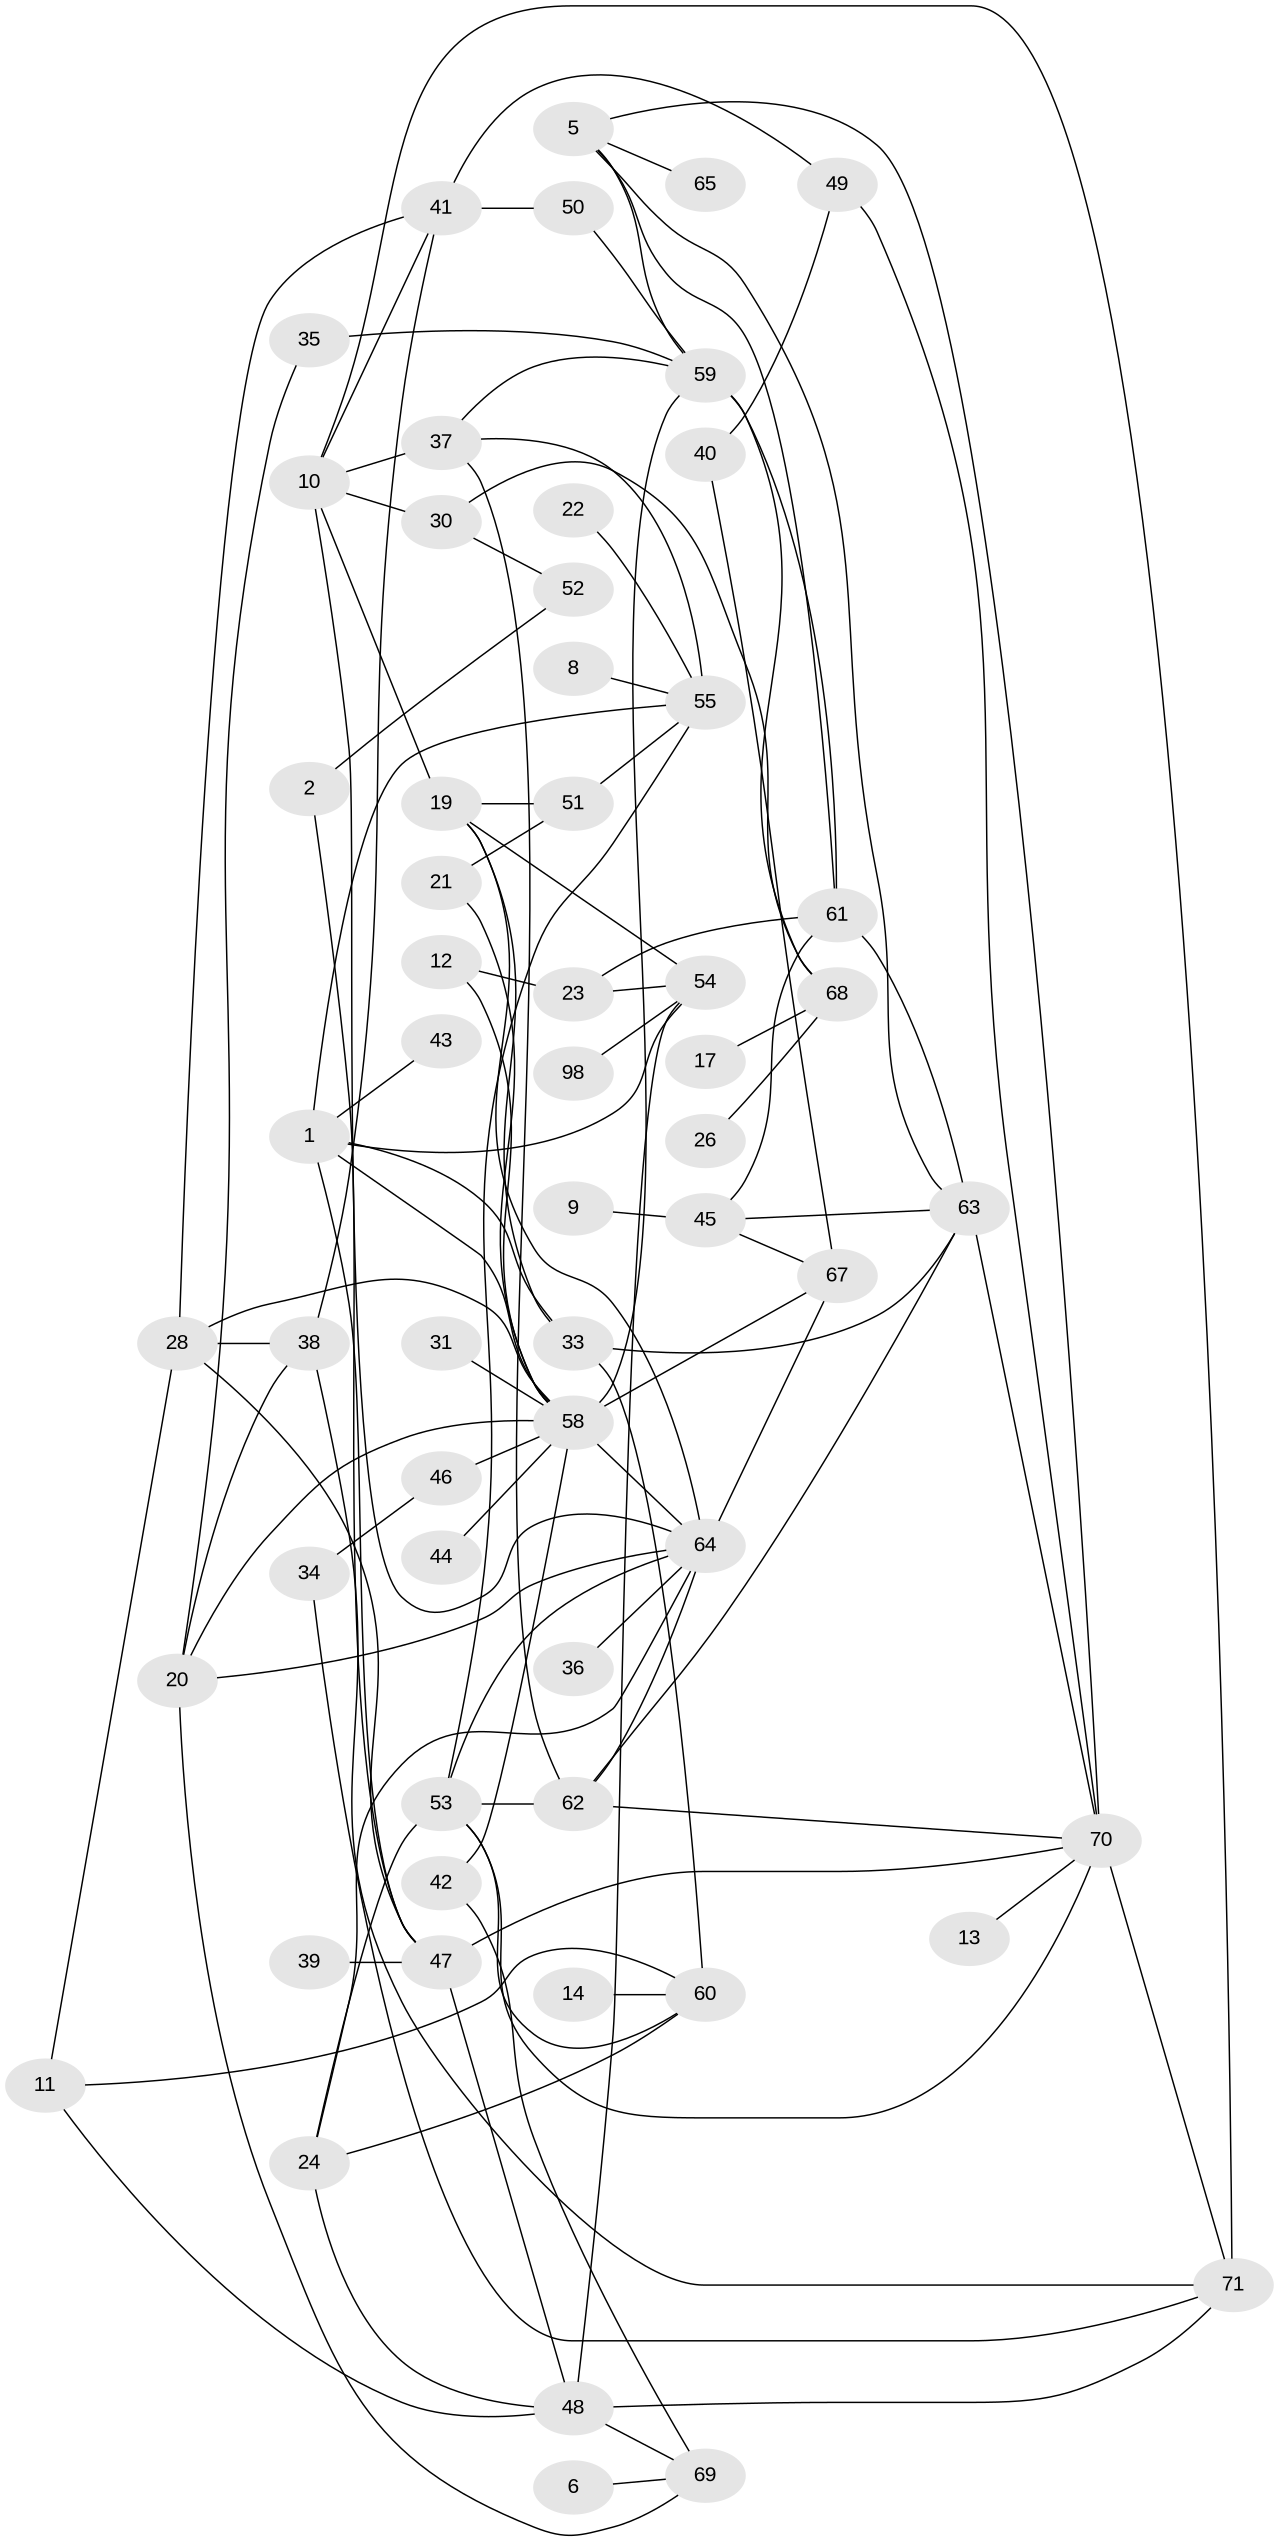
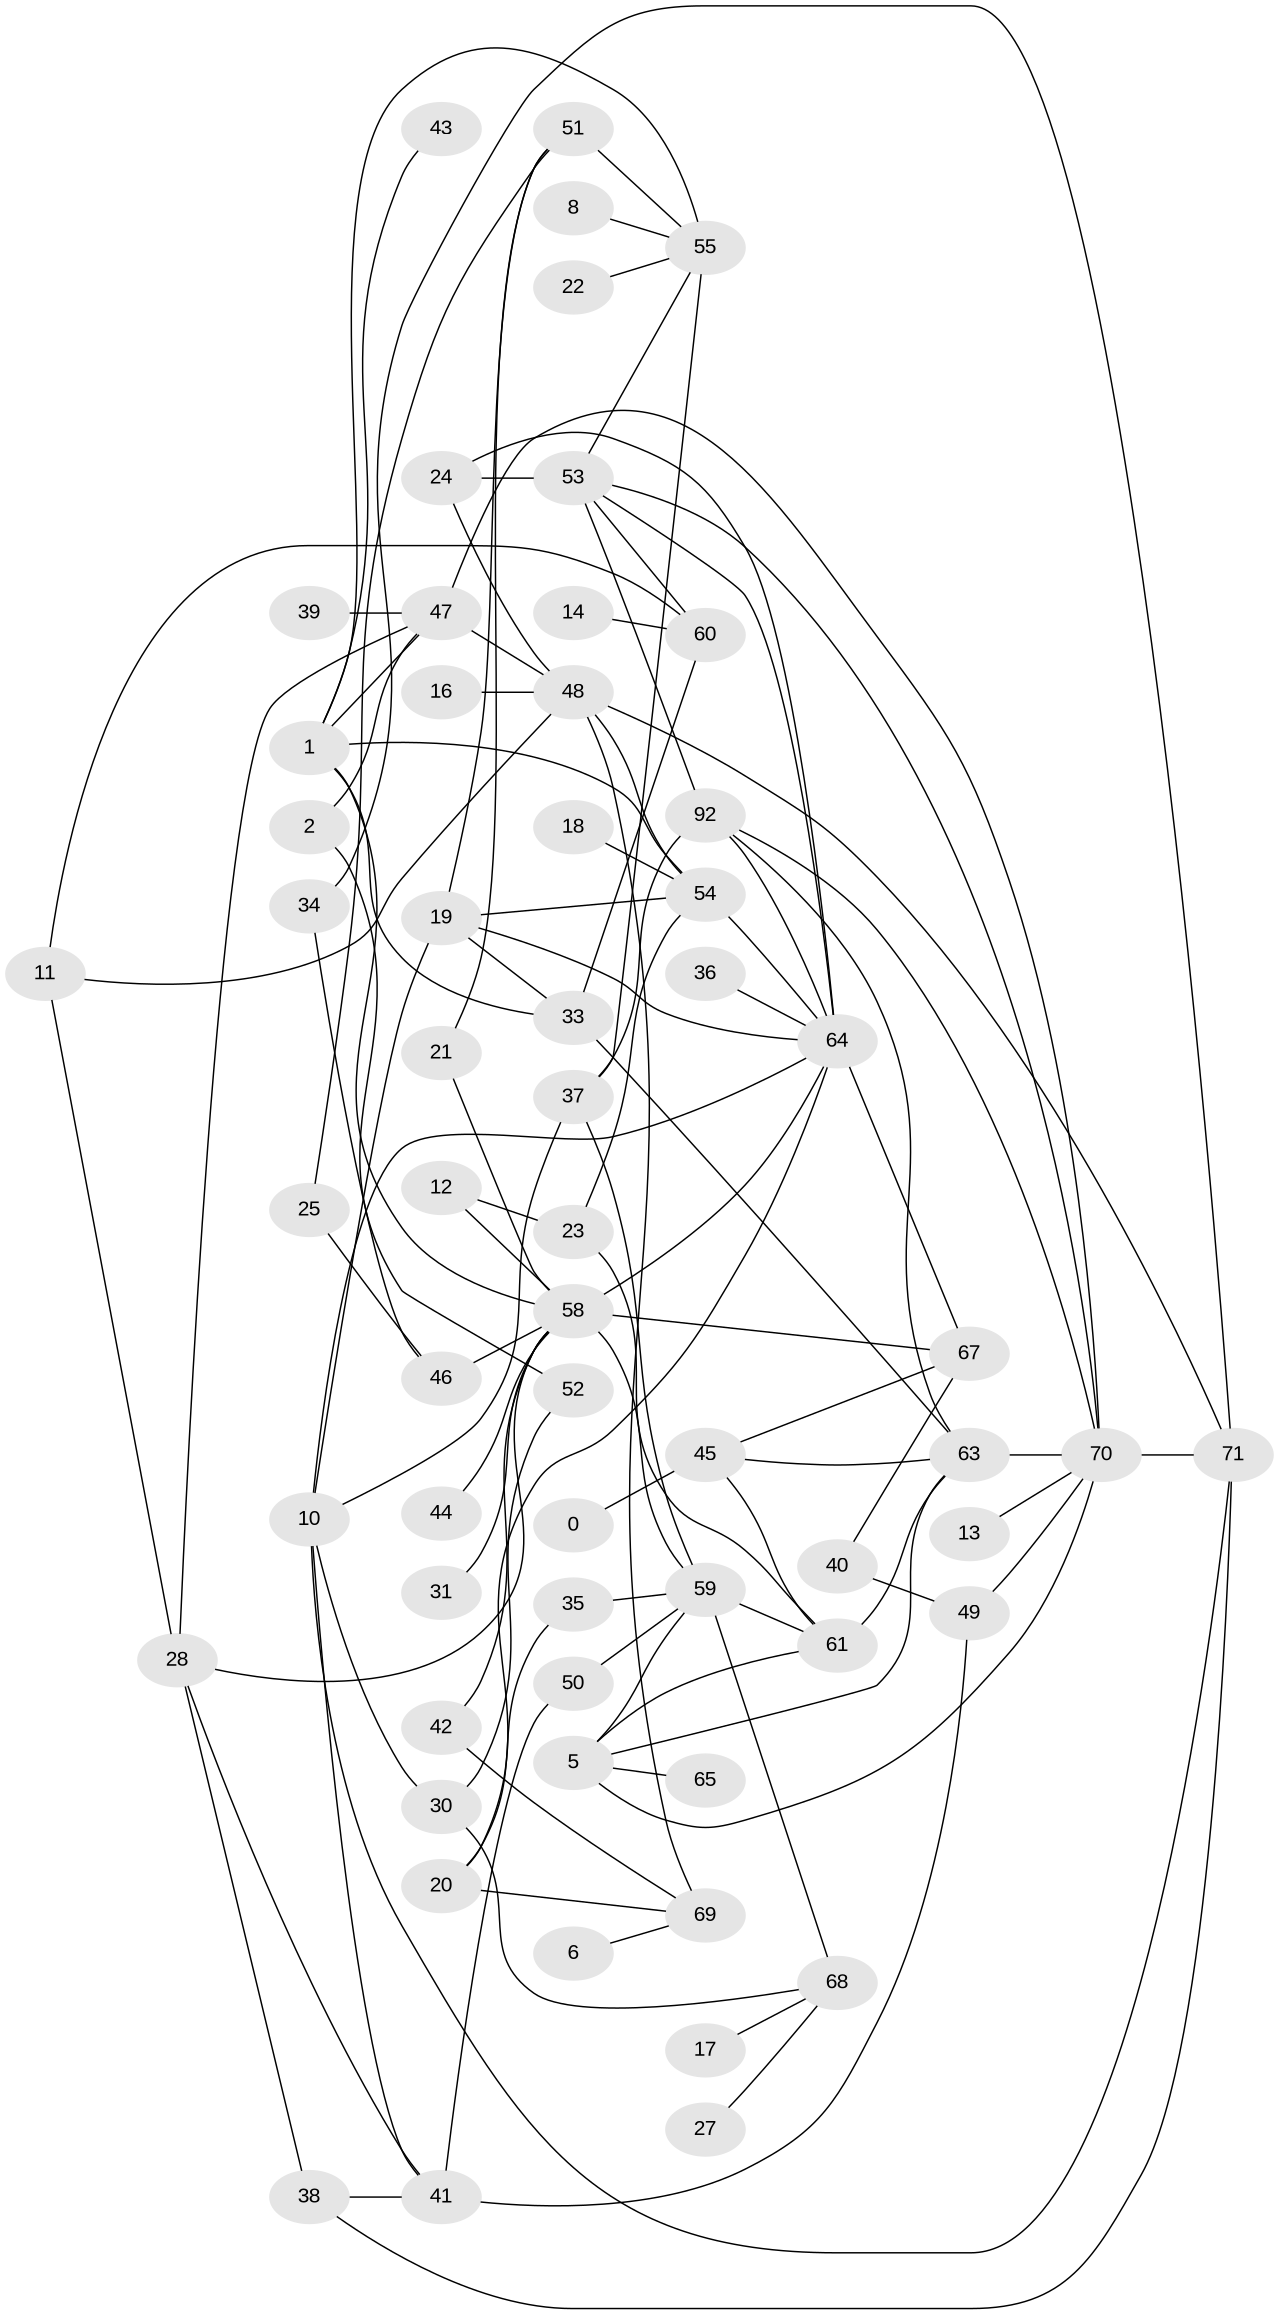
none -> (441, 692)
none -> (774, 967)
(573, 1074) -> (573, 827)
(705, 1141) -> (705, 2130)
(573, 1209) -> (573, 1525)
none -> (309, 1210)
(308, 1495) -> none
(222, 1505) -> none
(573, 1804) -> (705, 815)
(510, 2100) -> none
